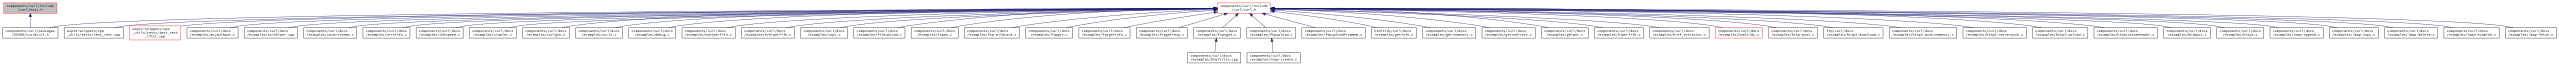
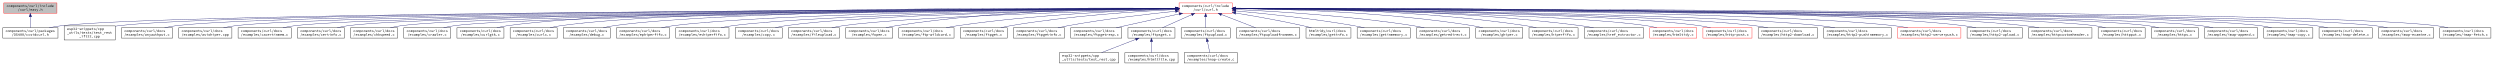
(664, 13) -> (1119, 46)
(155, 33) -> (90, 33)
(1793, 33) -> (1727, 33)
(1853, 33) -> (1788, 33)
(1995, 33) -> (1929, 33)
